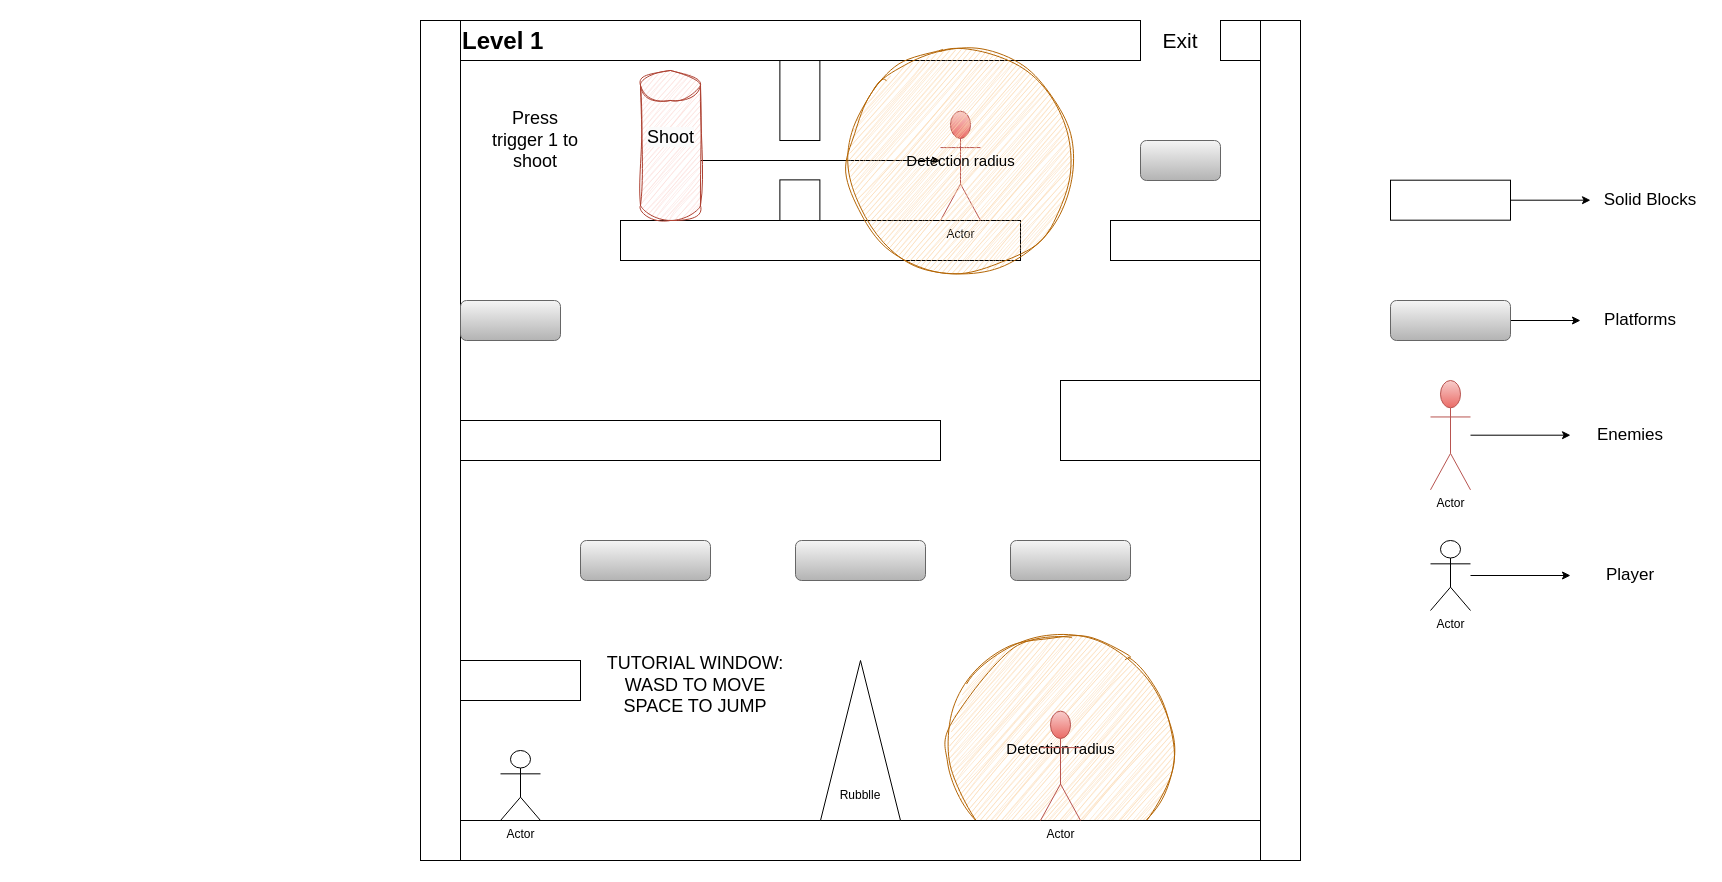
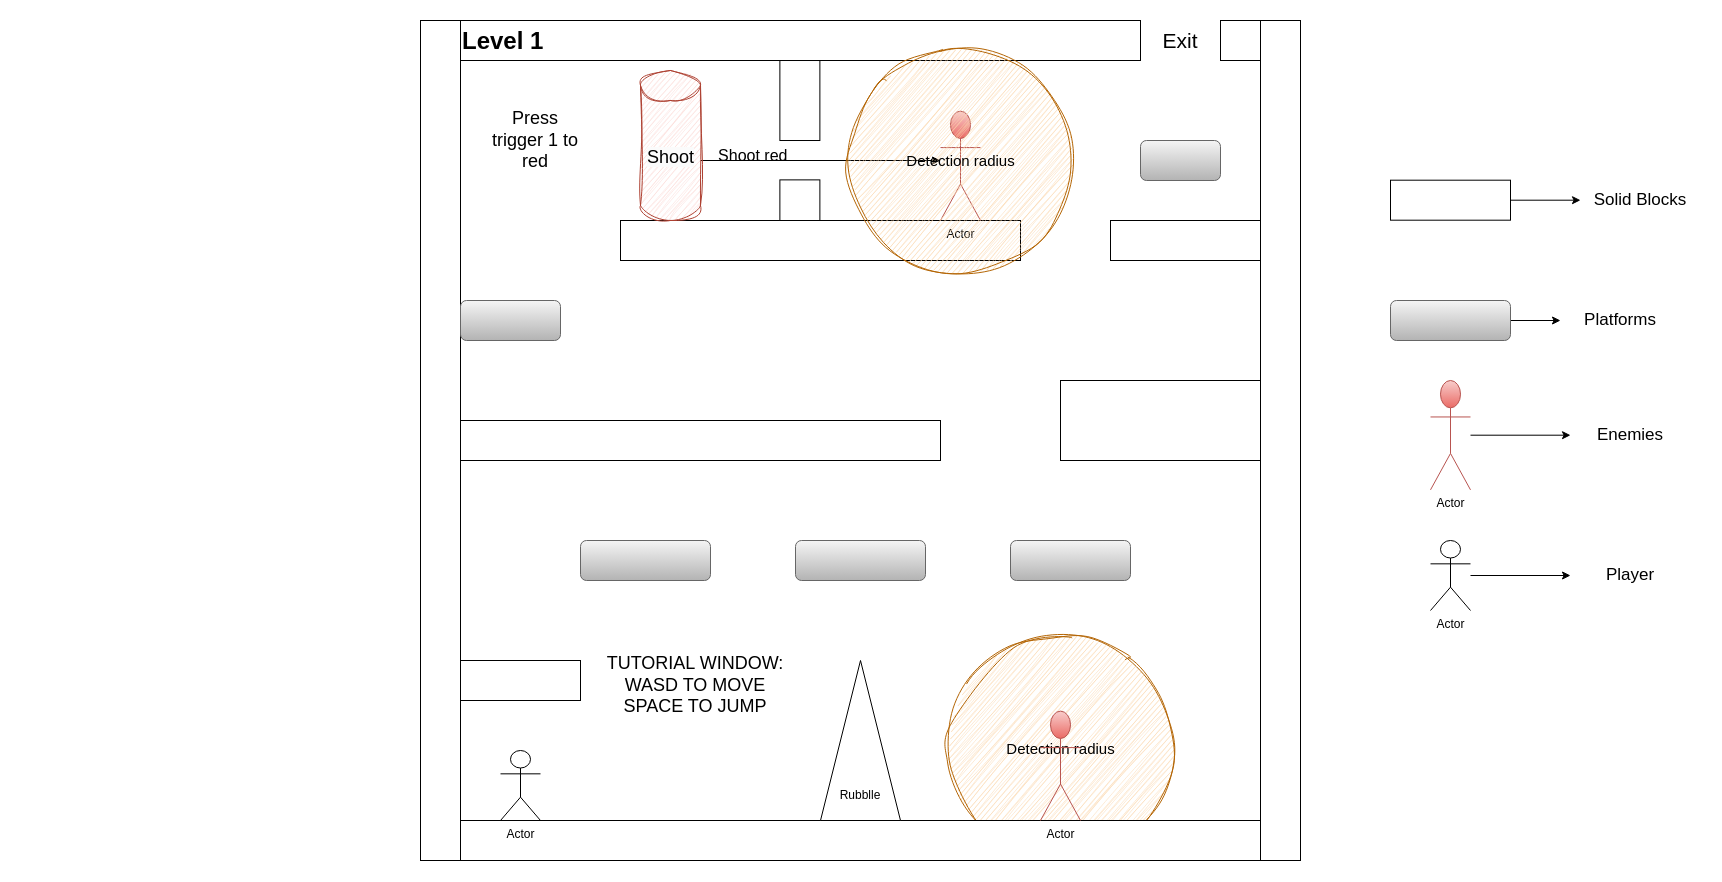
(671, 136) -> (671, 156)
(536, 141) -> (536, 141)
none -> (756, 156)
(1651, 200) -> (1641, 200)
(1641, 321) -> (1621, 321)
